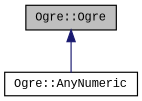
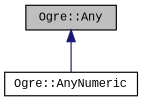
(71, 18) -> (71, 18)
